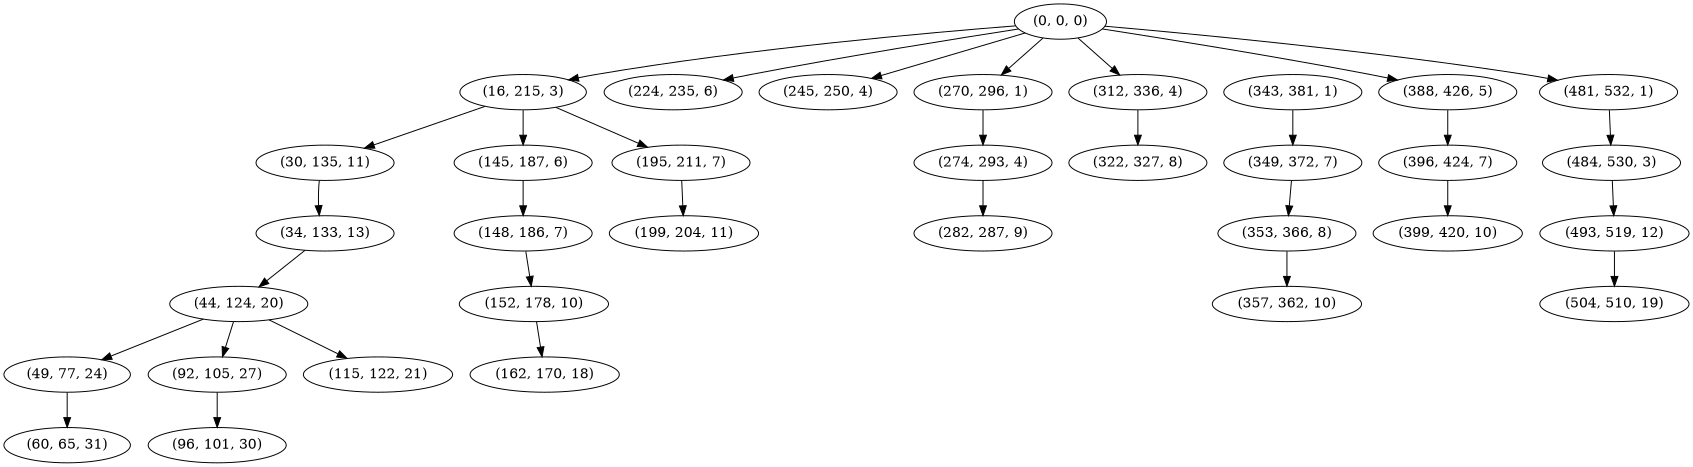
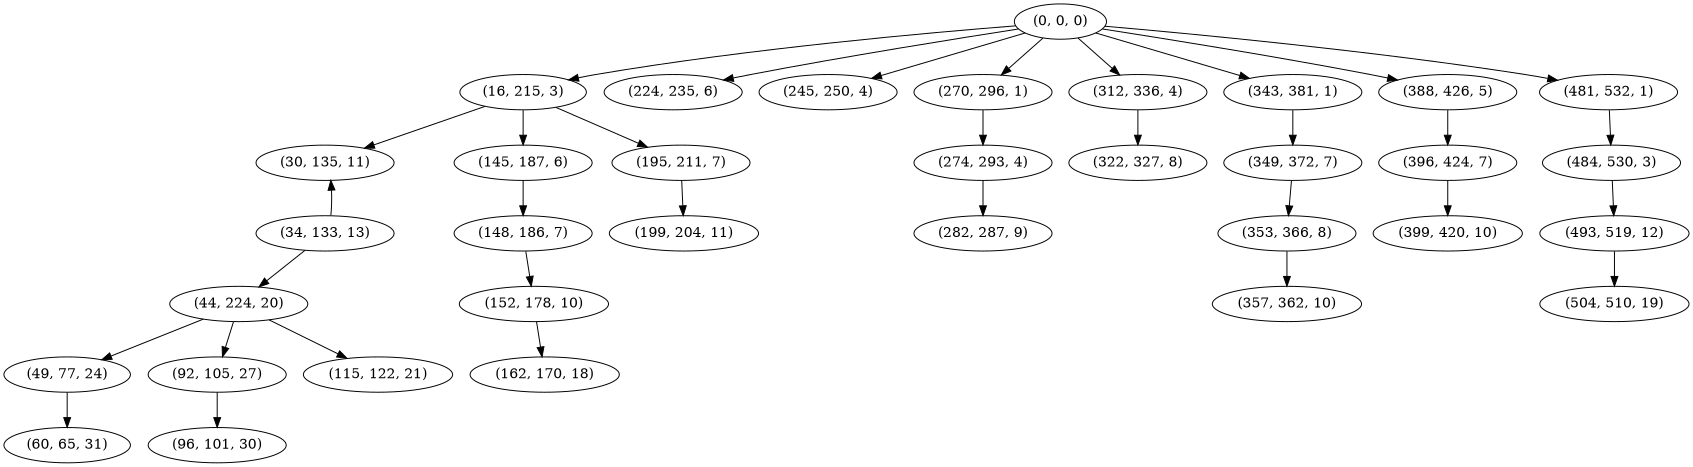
none -> (1168, 54)
(319, 193) -> (332, 203)
(239, 304) -> (239, 304)
